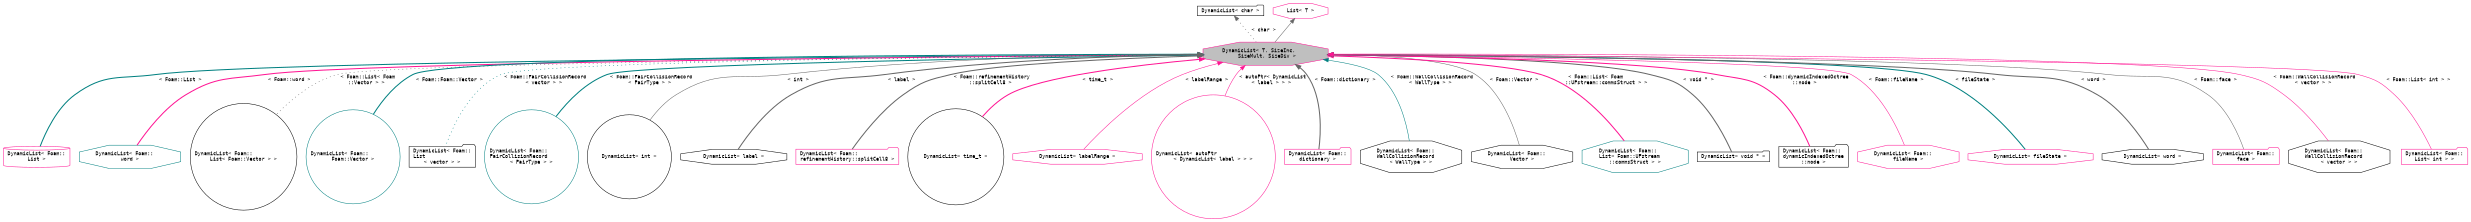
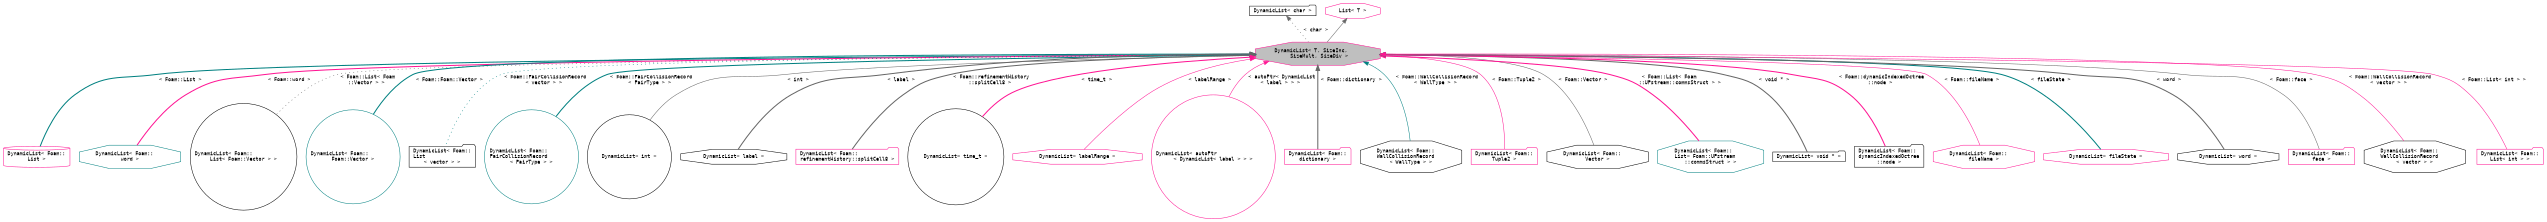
none -> (1504, 157)
